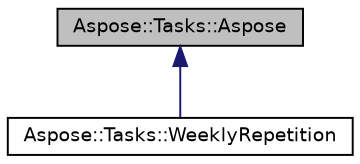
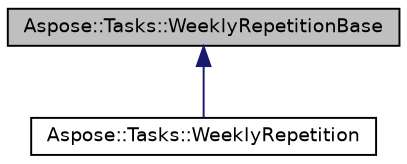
(180, 27) -> (204, 27)
